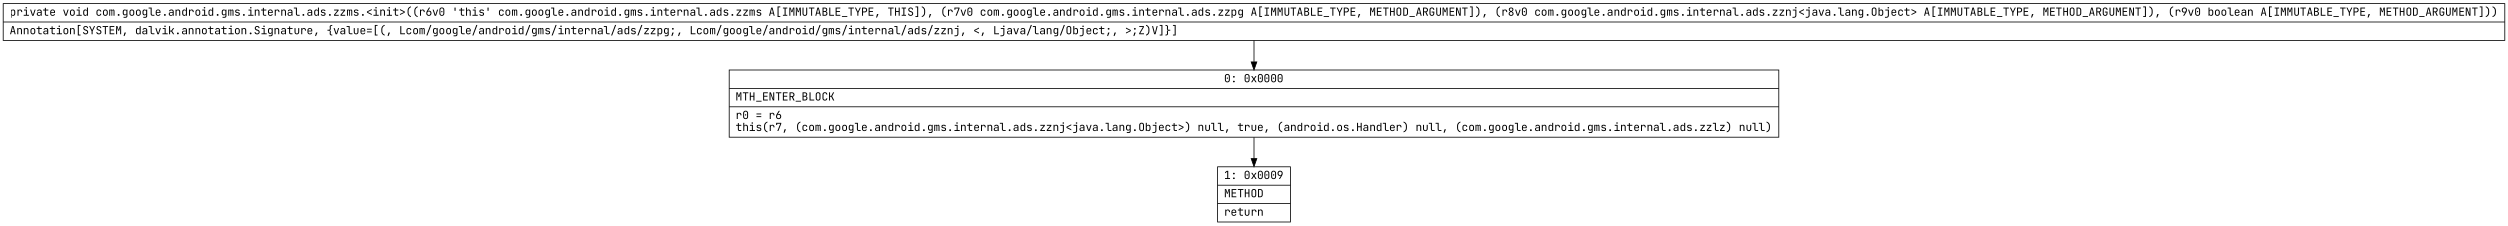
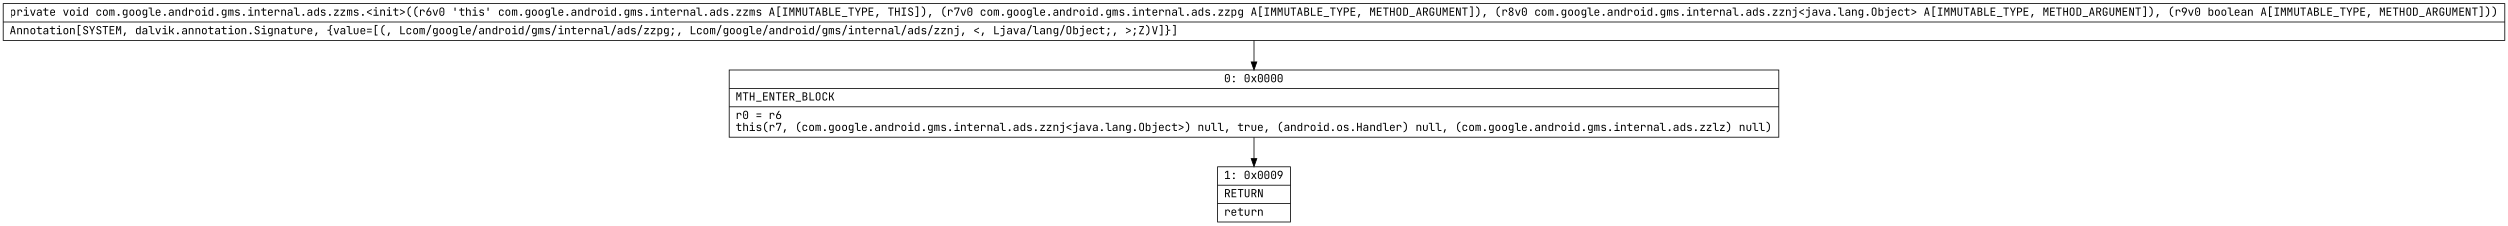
(1244, 194) -> (1244, 194)
